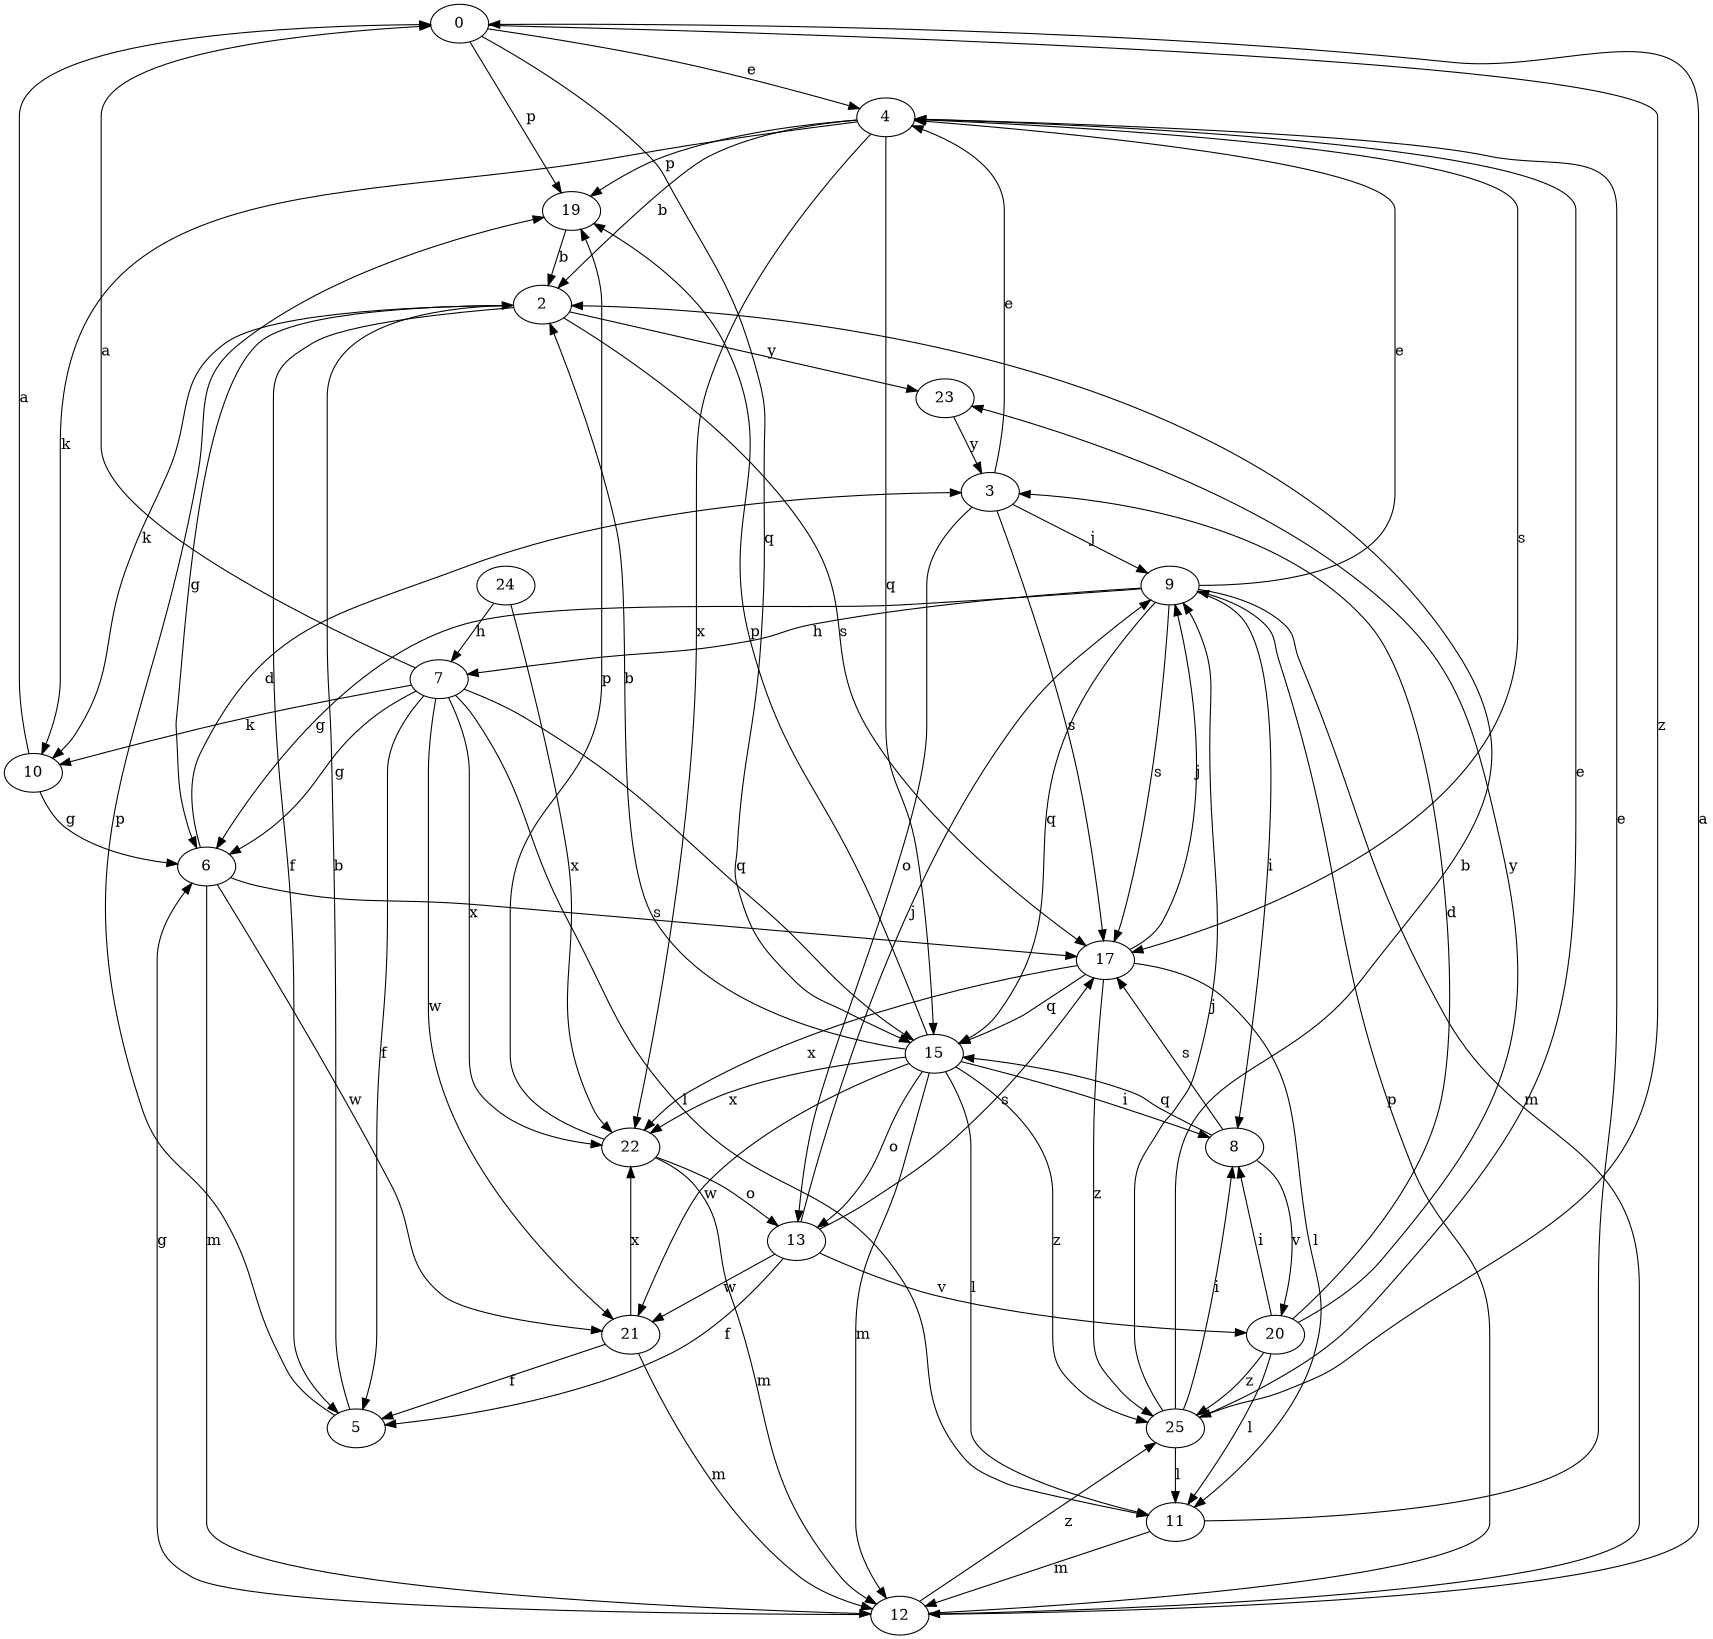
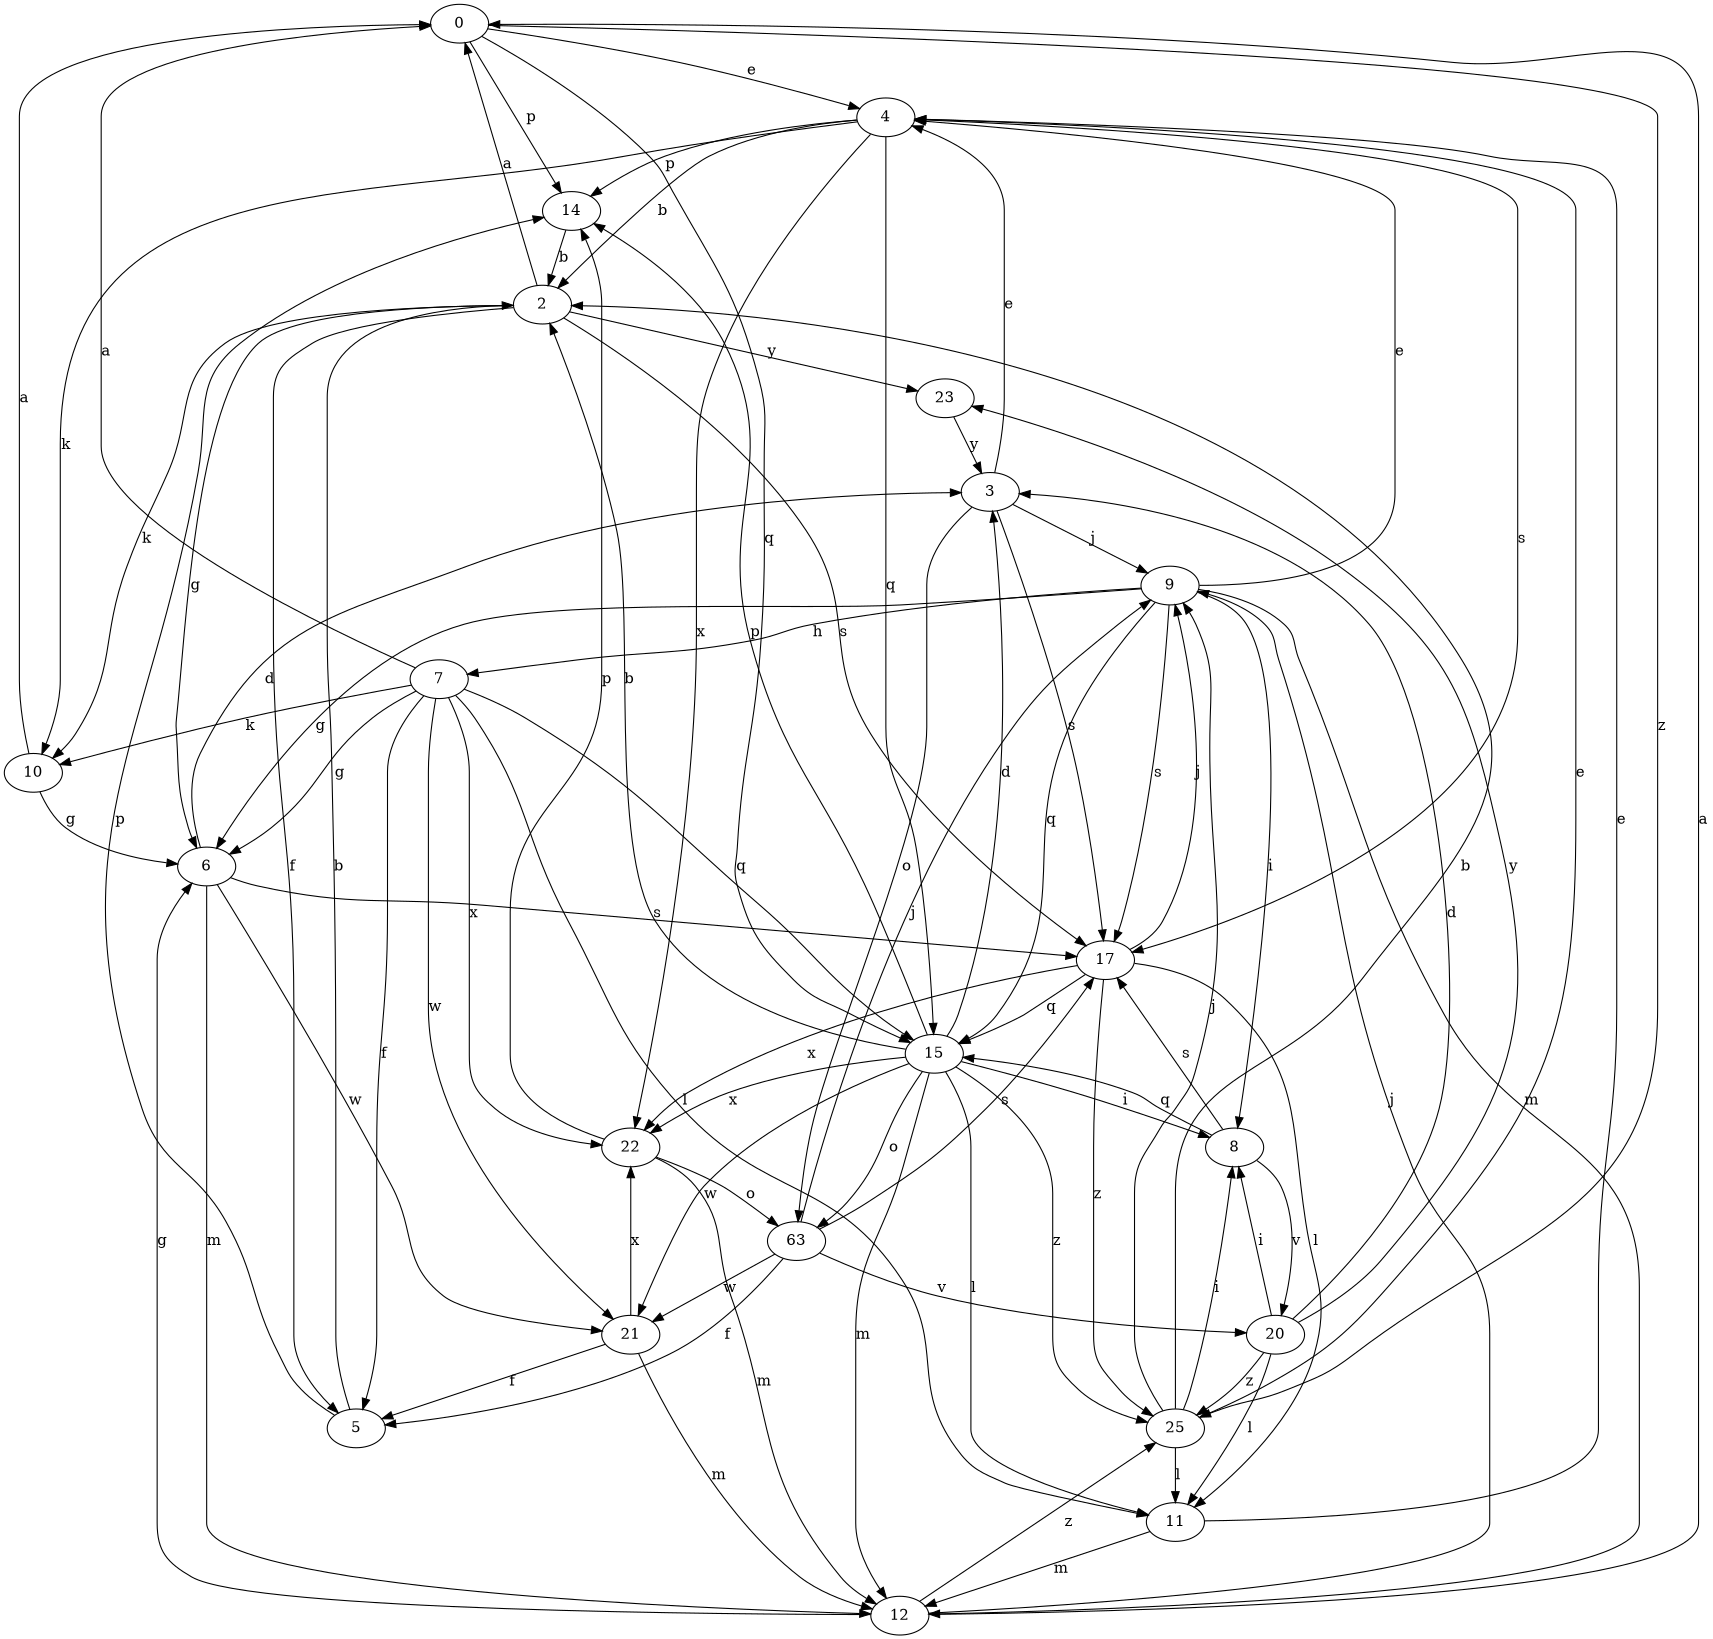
none -> (501, 164)
(572, 211) -> (572, 211)
(506, 586) -> none
none -> (1000, 783)
(1392, 1101) -> (1392, 1101)
(797, 1241) -> (797, 1241)
